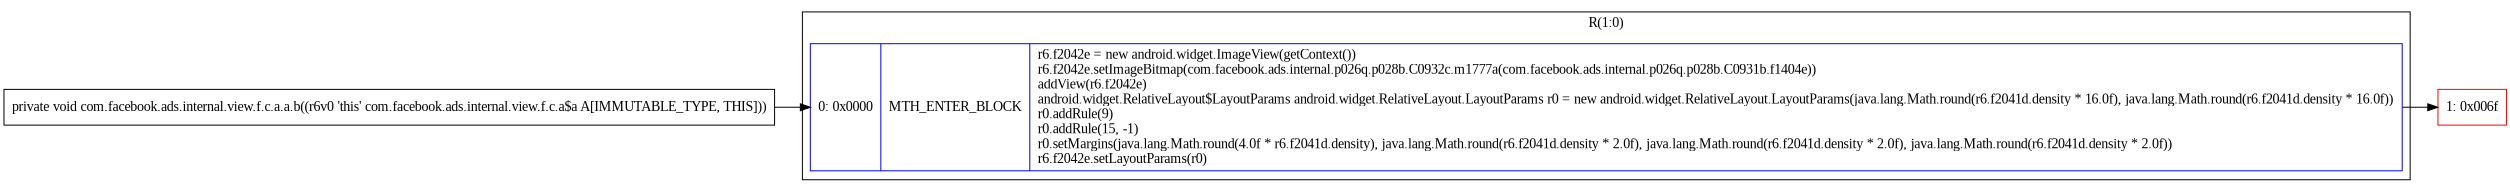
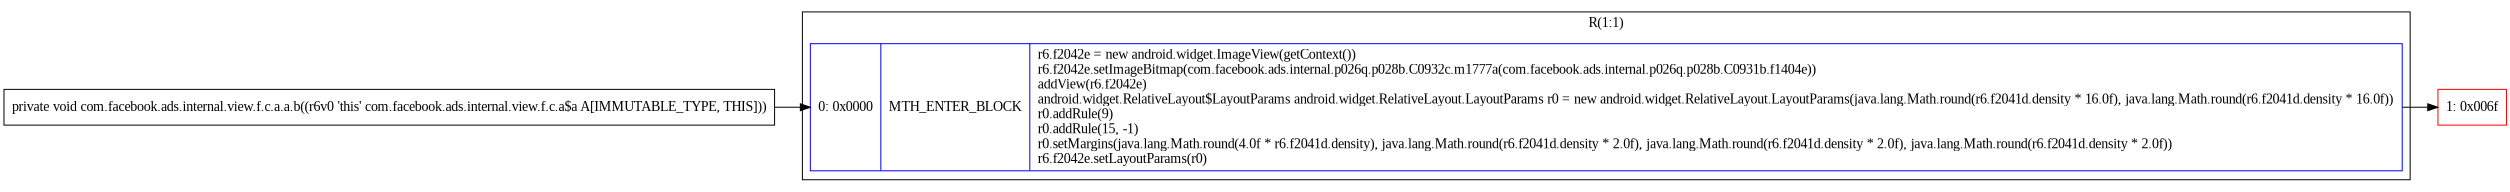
(1606, 23) -> (1606, 23)
